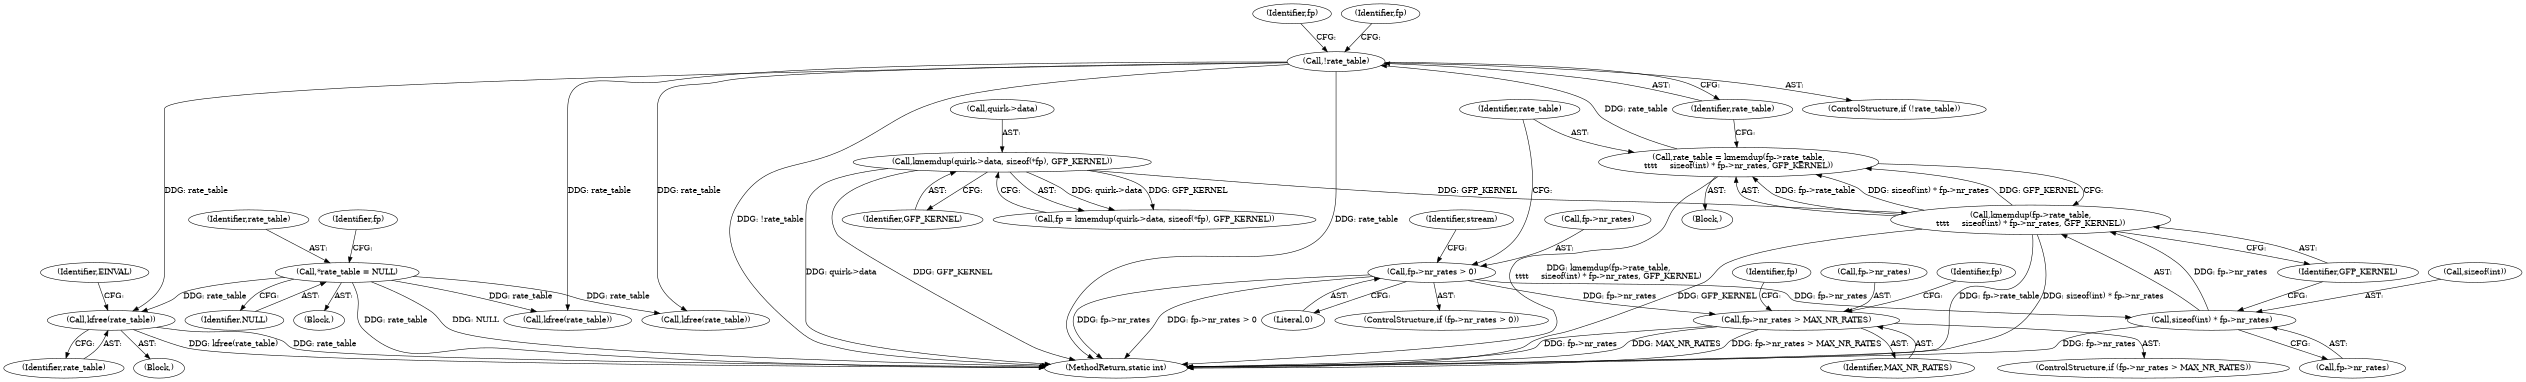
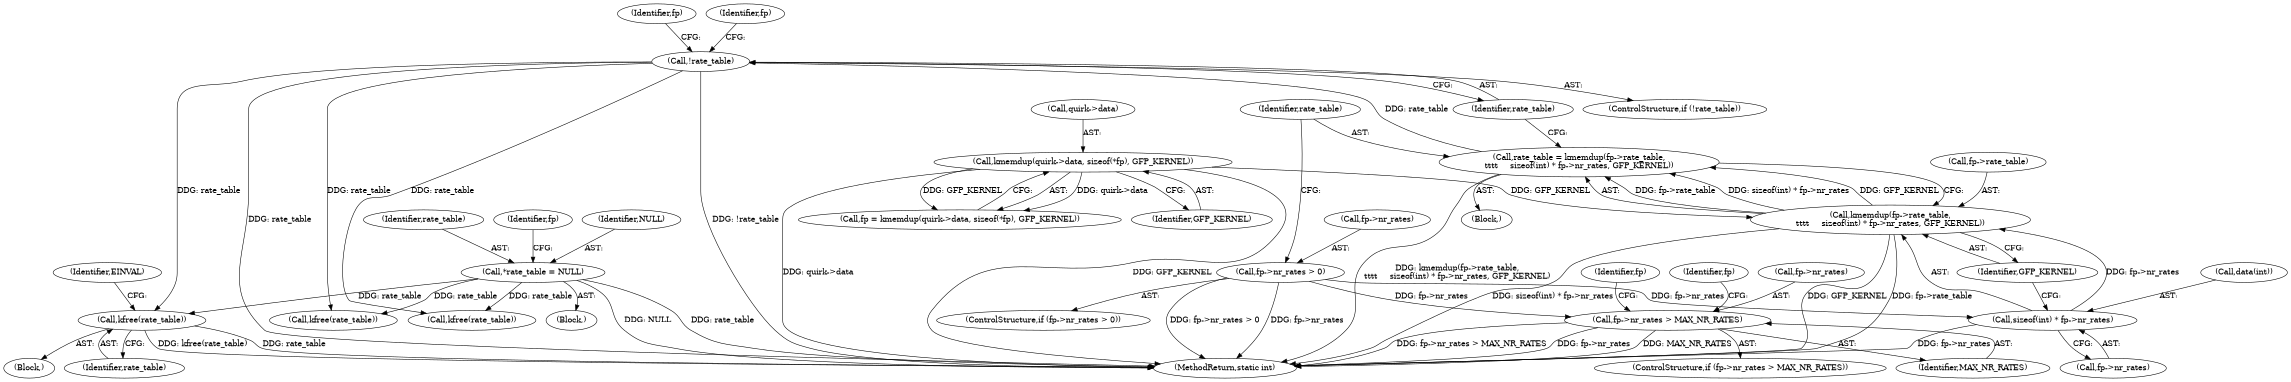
none -> (1988, 162)
(1461, 220) -> none
(2475, 273) -> (2244, 273)
(266, 288) -> none
(1293, 320) -> none
